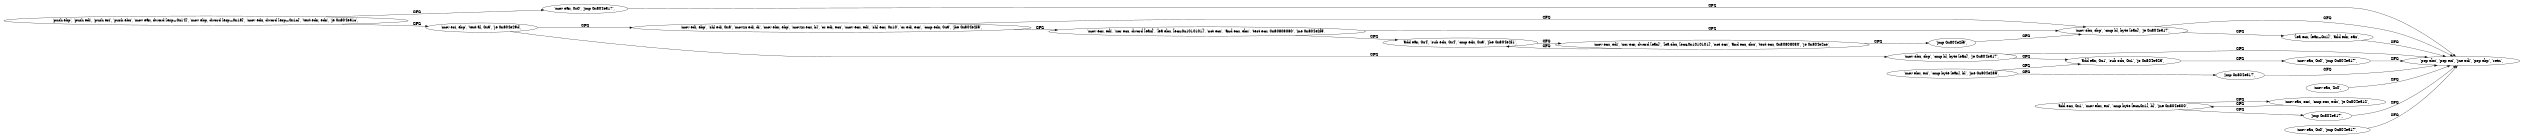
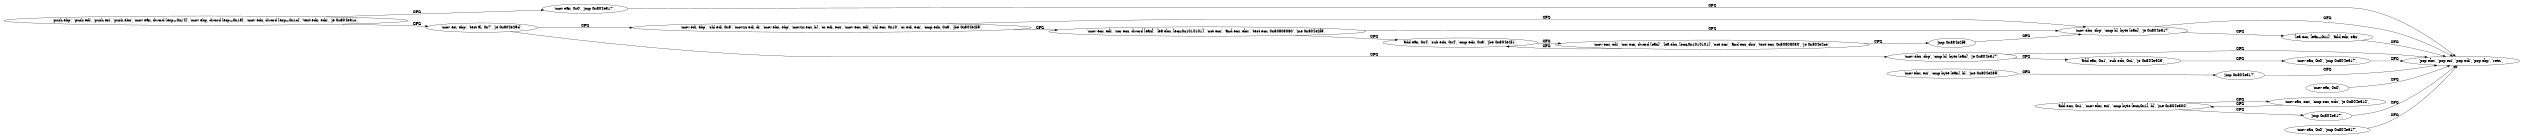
(482, 28) -> (482, 28)
(1952, 43) -> (1952, 43)
(2462, 61) -> (2462, 61)
(2038, 67) -> none
(2327, 88) -> (2327, 88)
